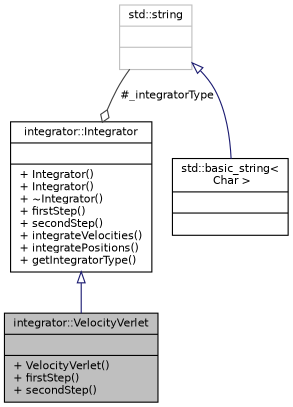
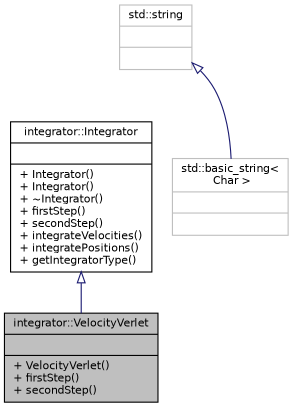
(117, 89) -> none
(230, 197) -> (230, 197)
